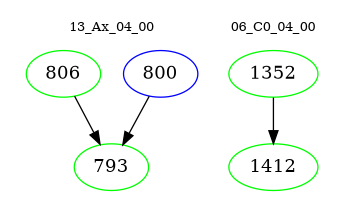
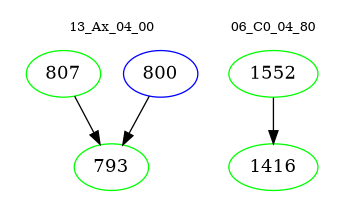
(273, 28) -> (273, 28)
(63, 74) -> (63, 74)
(273, 74) -> (273, 74)
(273, 167) -> (273, 167)
